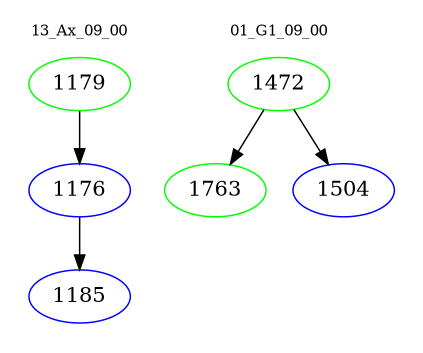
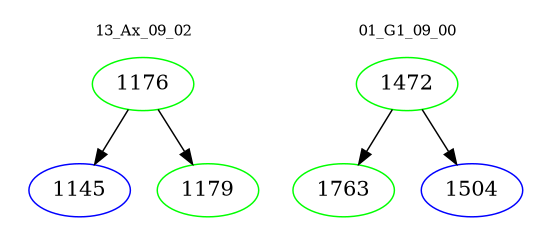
(80, 32) -> (144, 32)
(80, 130) -> (171, 130)
(80, 190) -> (143, 84)
(80, 296) -> (80, 190)
